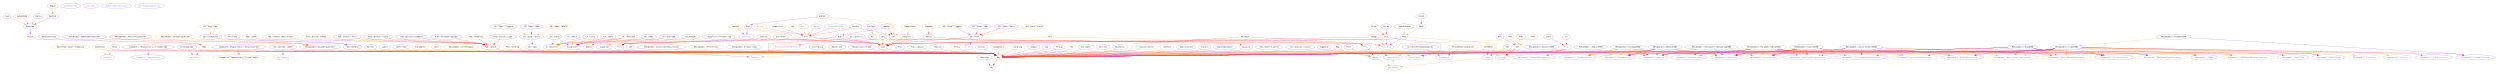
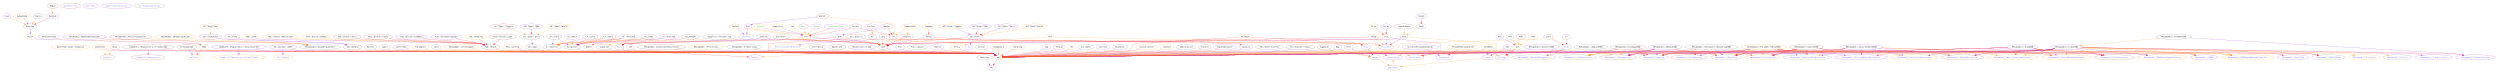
(1034, 47) -> none
(239, 57) -> (239, 57)
